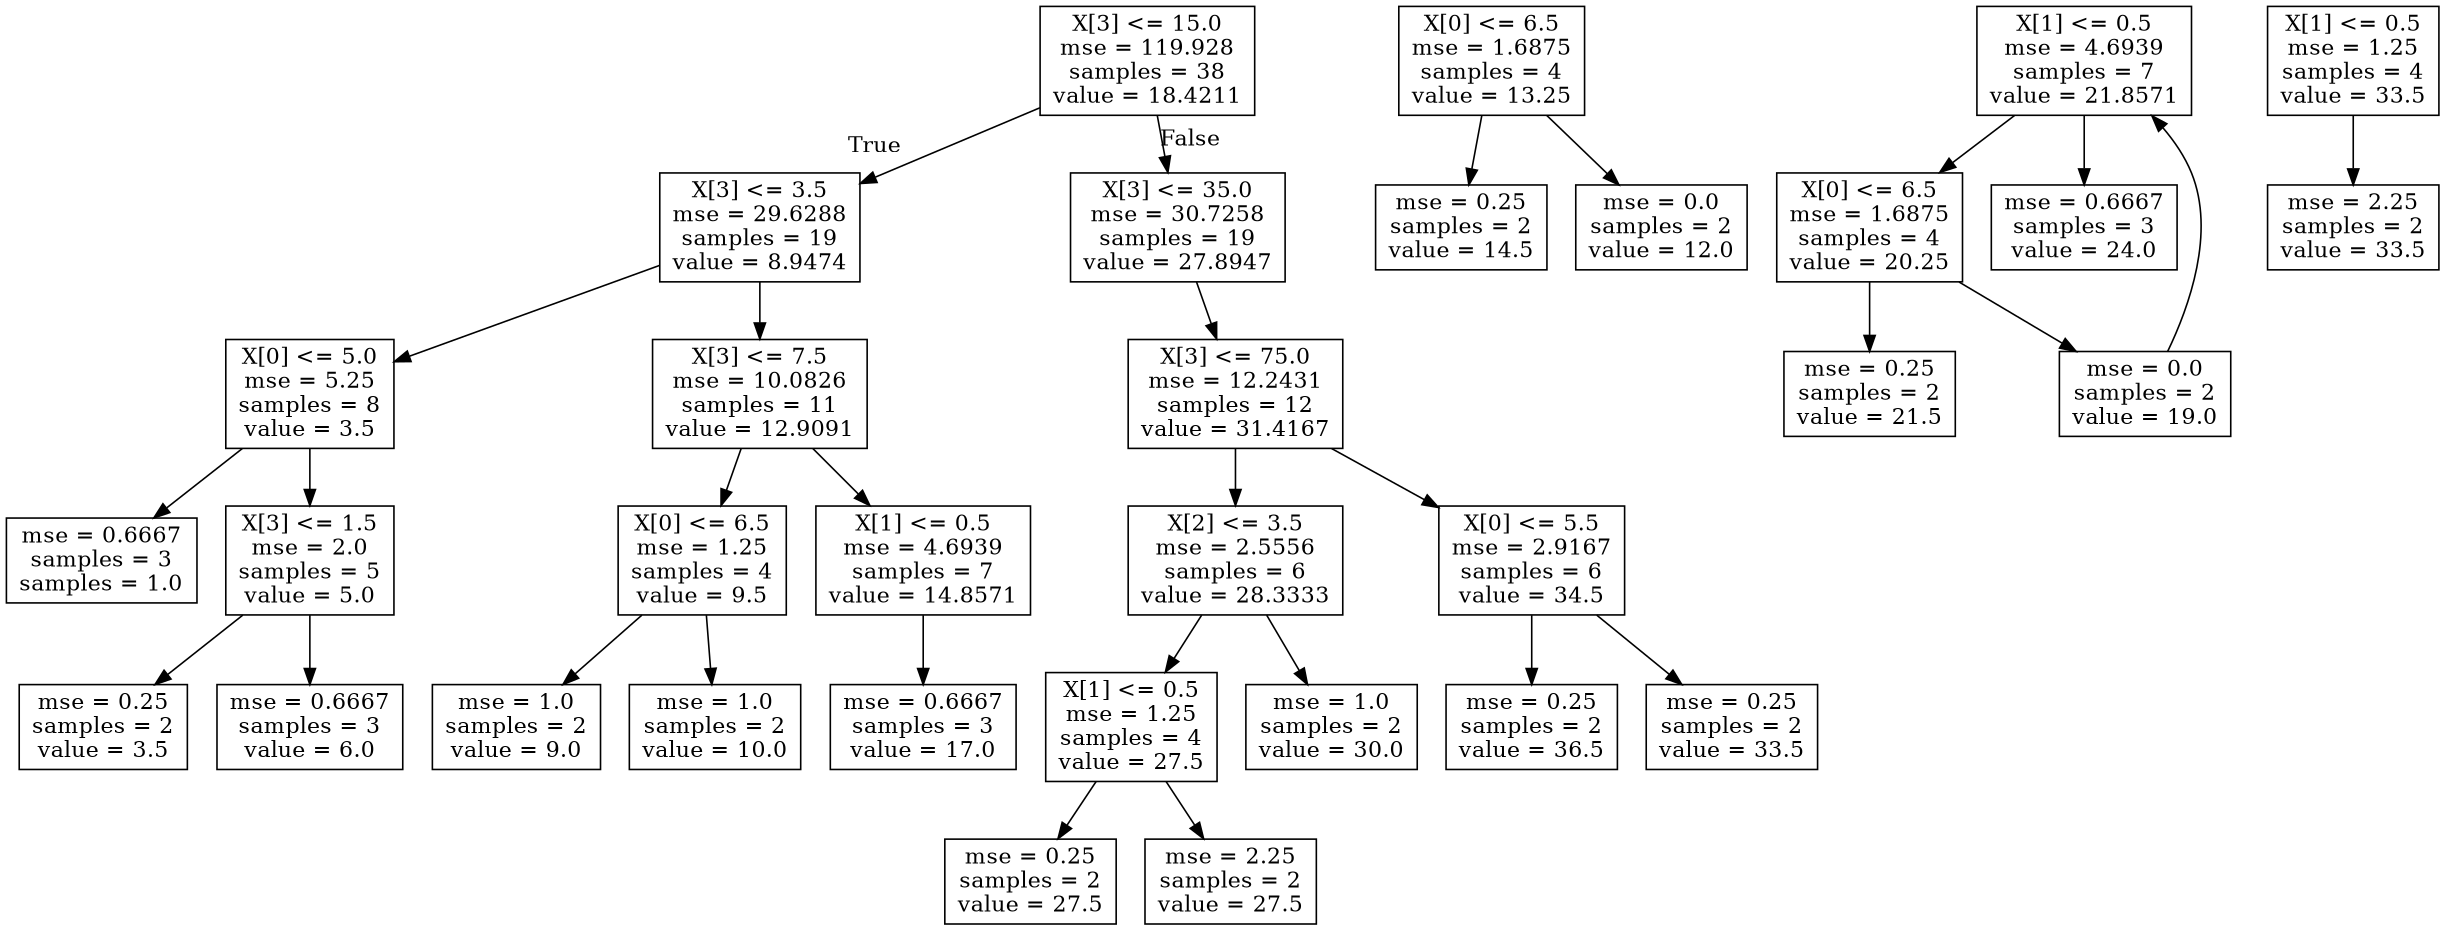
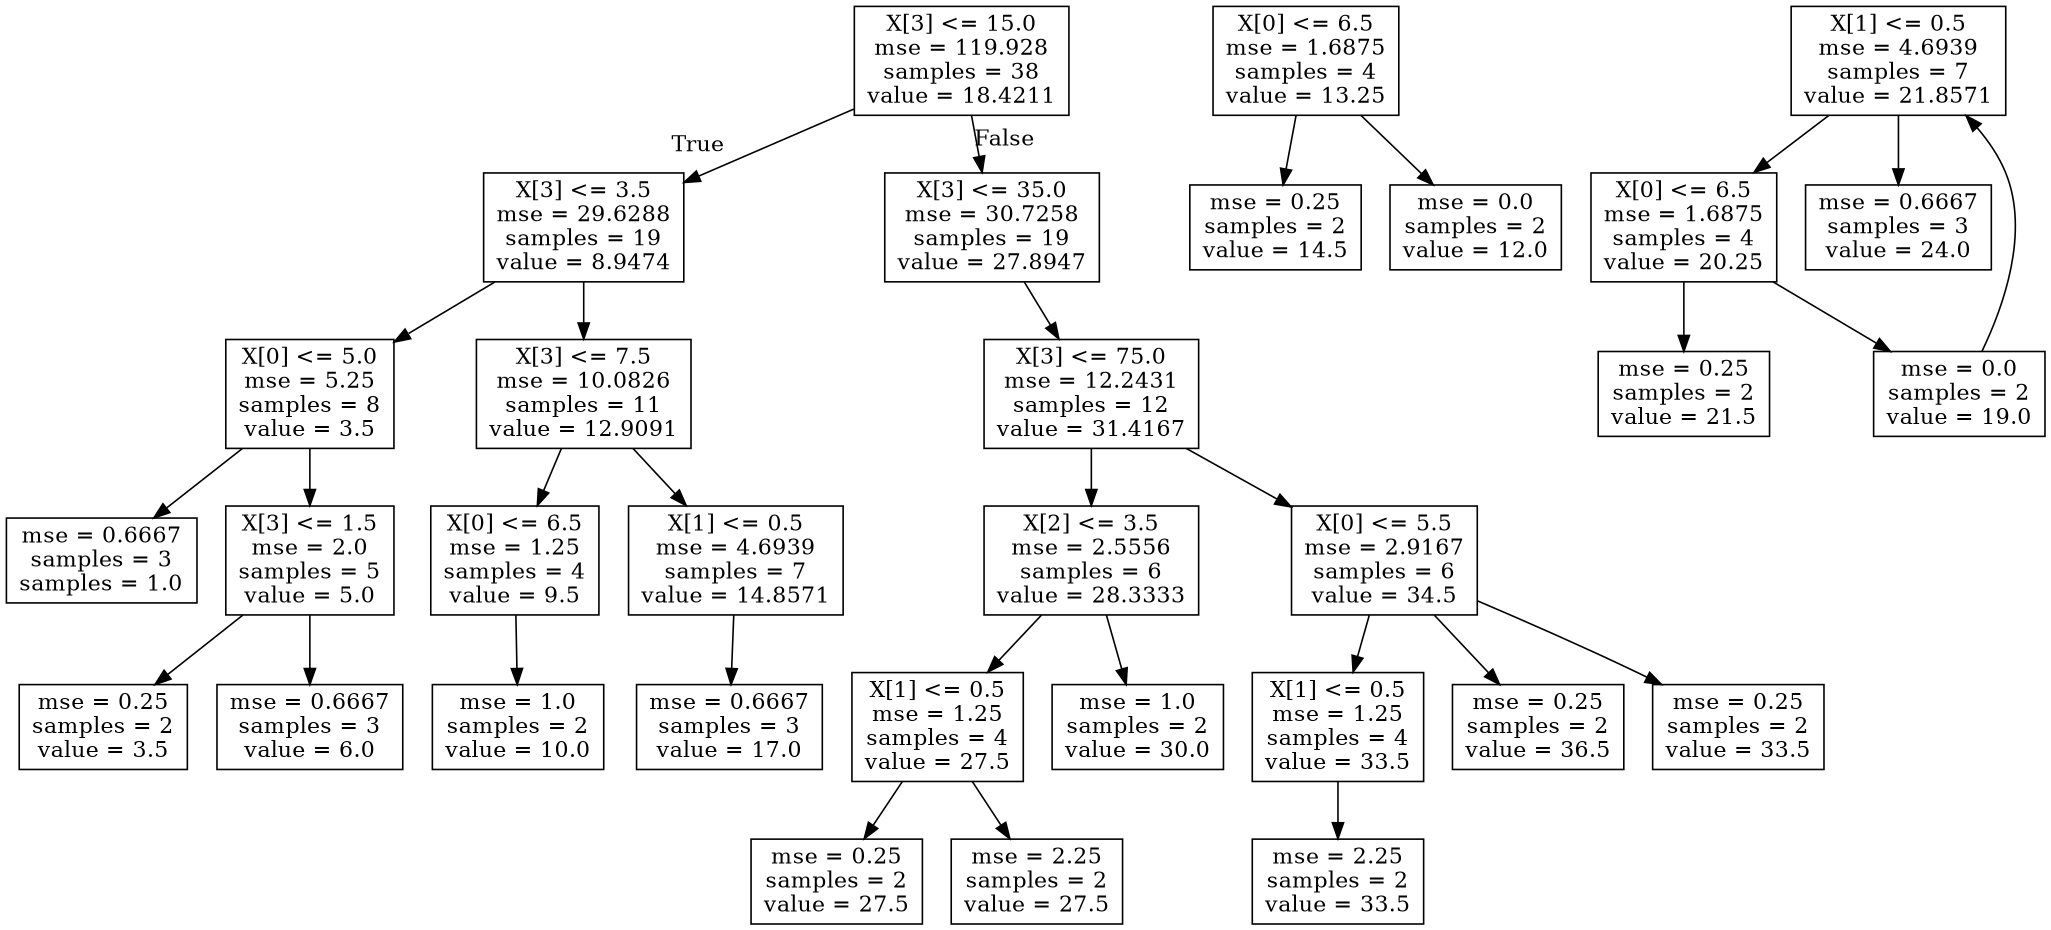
none -> (1363, 636)
(516, 727) -> none
